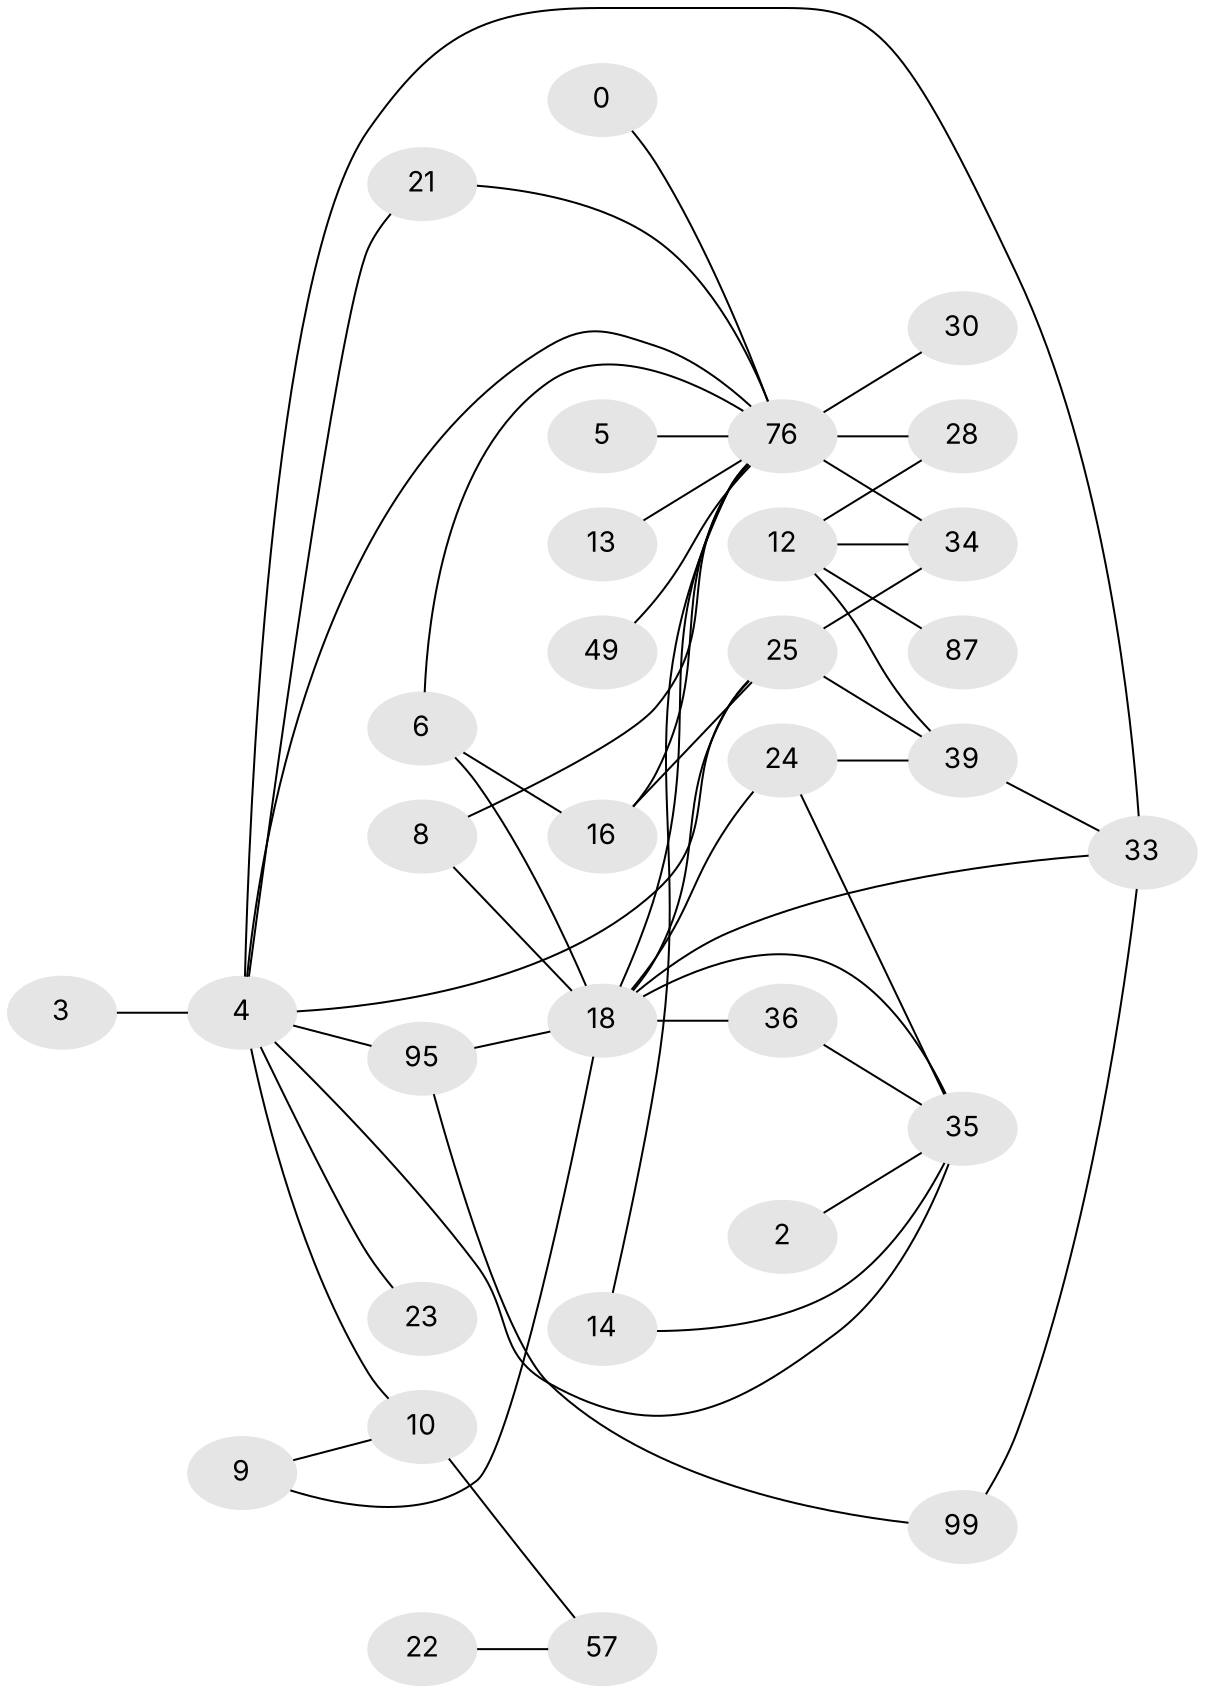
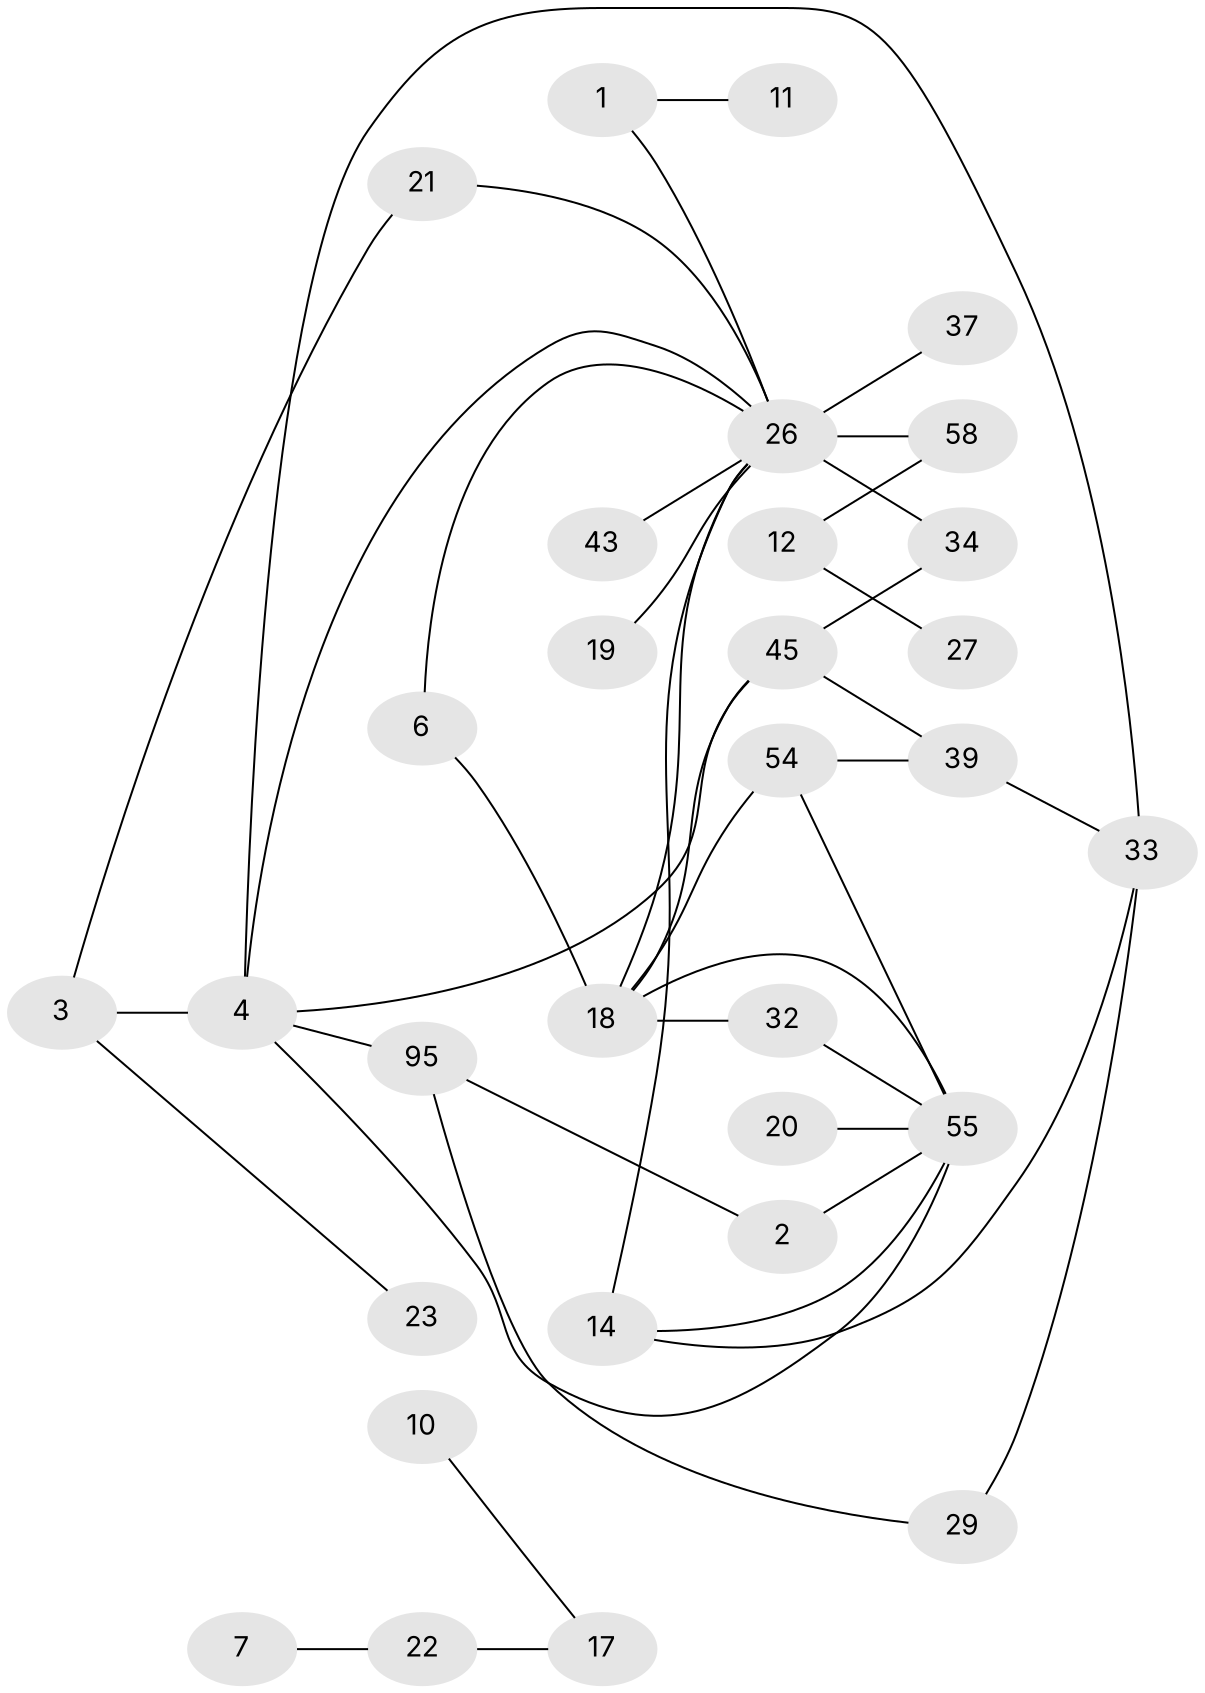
(602, 100) -> (602, 100)
none -> (783, 100)
(963, 328) -> (963, 328)
(602, 436) -> none
(783, 436) -> (783, 436)
(963, 436) -> (963, 436)
(602, 544) -> (602, 544)
(873, 544) -> none
(303, 591) -> (208, 585)
(602, 652) -> (602, 652)
(783, 652) -> (783, 652)
(873, 652) -> none
(963, 652) -> (963, 652)
(783, 761) -> (783, 761)
(422, 837) -> none
(602, 837) -> none
(863, 890) -> (986, 1225)
(783, 1021) -> (783, 1021)
(512, 1040) -> (602, 1148)
none -> (783, 1129)
(963, 1129) -> (963, 1129)
(322, 1170) -> (242, 1166)
(302, 1231) -> none
(242, 1473) -> none
(963, 1527) -> (963, 1527)
none -> (242, 1649)
(602, 1649) -> (602, 1649)
